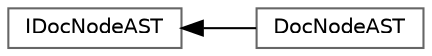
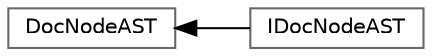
(230, 28) -> (223, 28)
